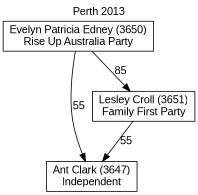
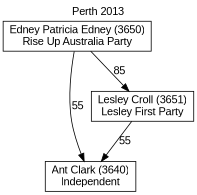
(78, 36) -> (77, 36)
(144, 106) -> (143, 106)
(92, 176) -> (91, 176)
